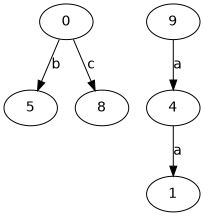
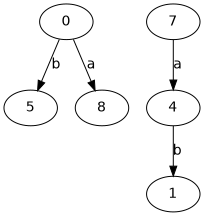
(173, 22) -> (173, 22)
(91, 65) -> (91, 65)
(178, 151) -> (178, 151)
